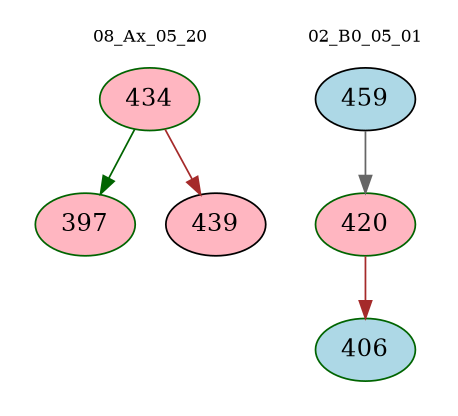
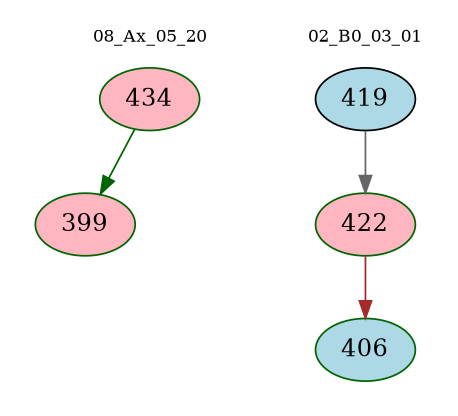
(365, 37) -> (365, 37)
(365, 99) -> (365, 99)
(85, 224) -> (85, 224)
(216, 224) -> none
(365, 224) -> (365, 224)
